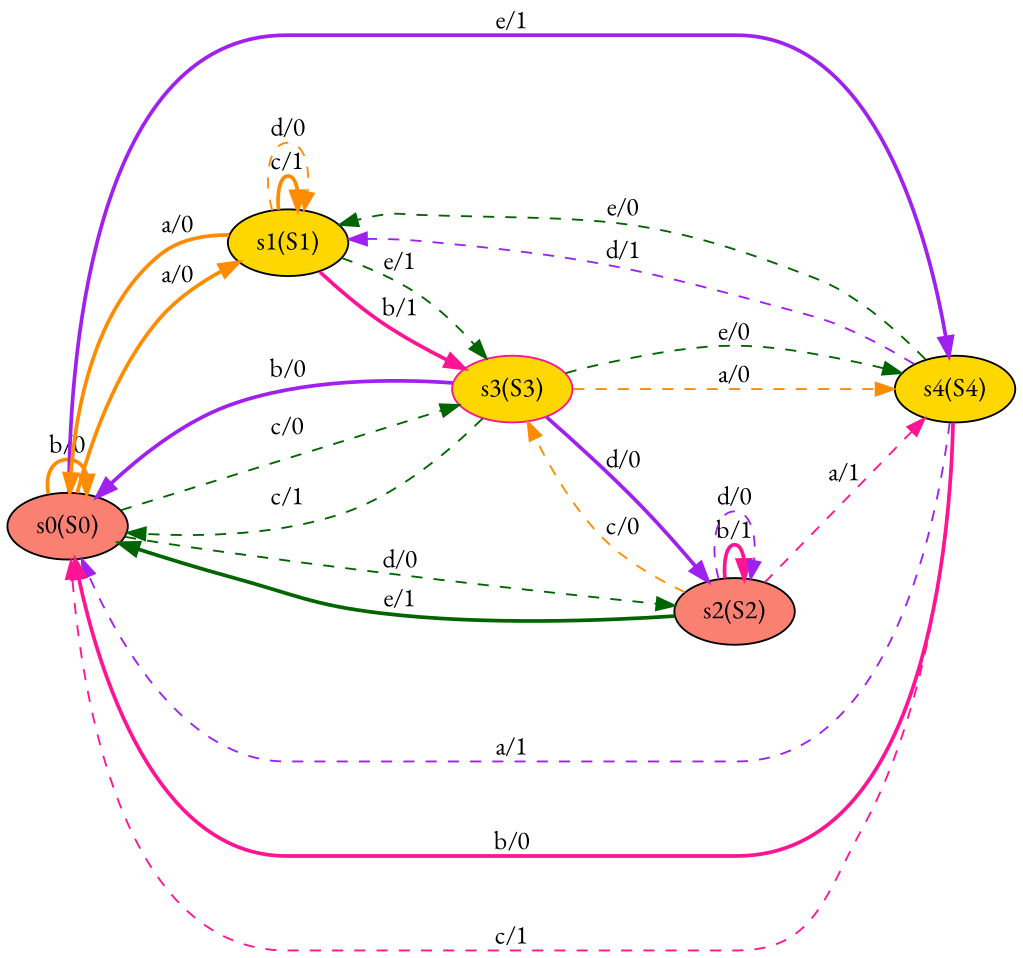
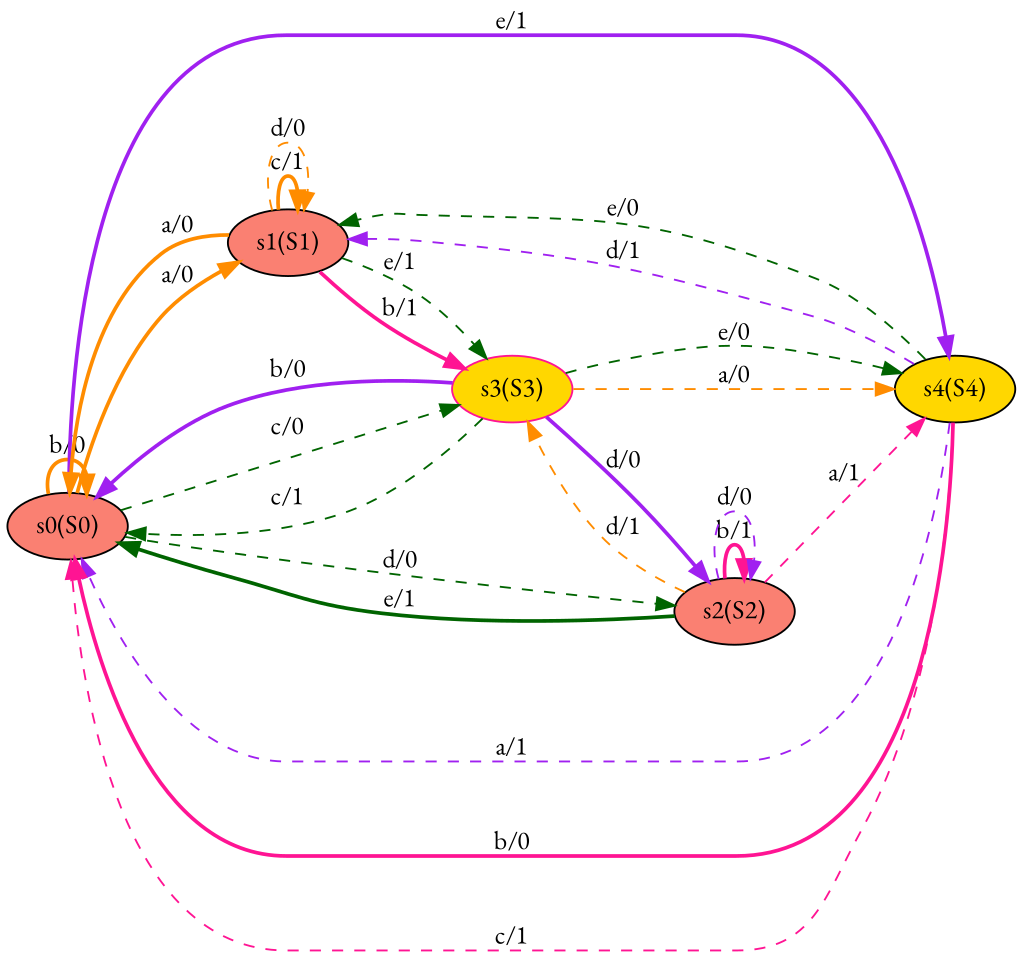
(288, 243) -> (288, 243)
(623, 527) -> (623, 527)
